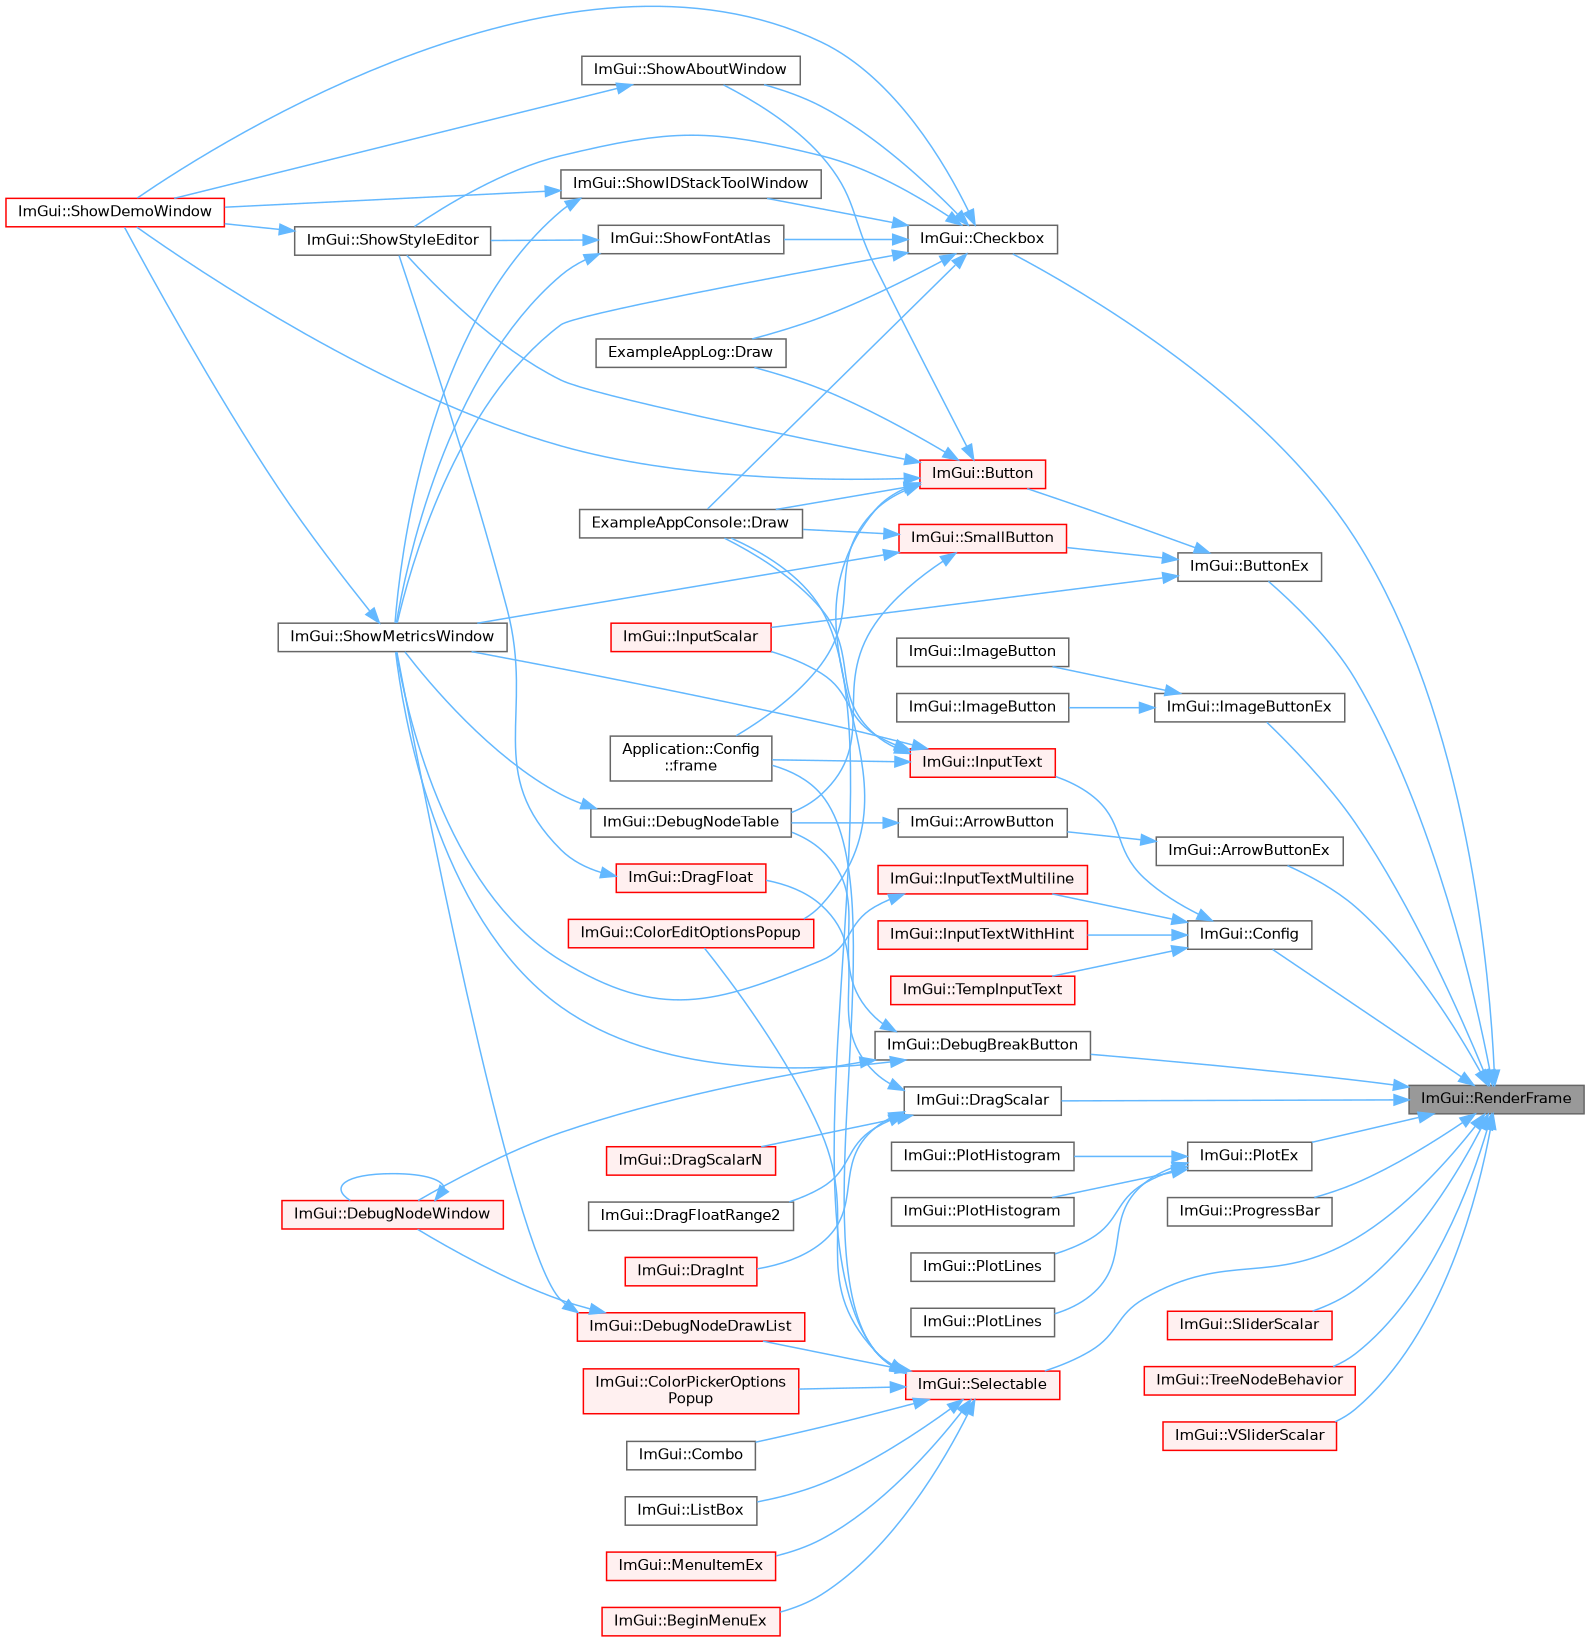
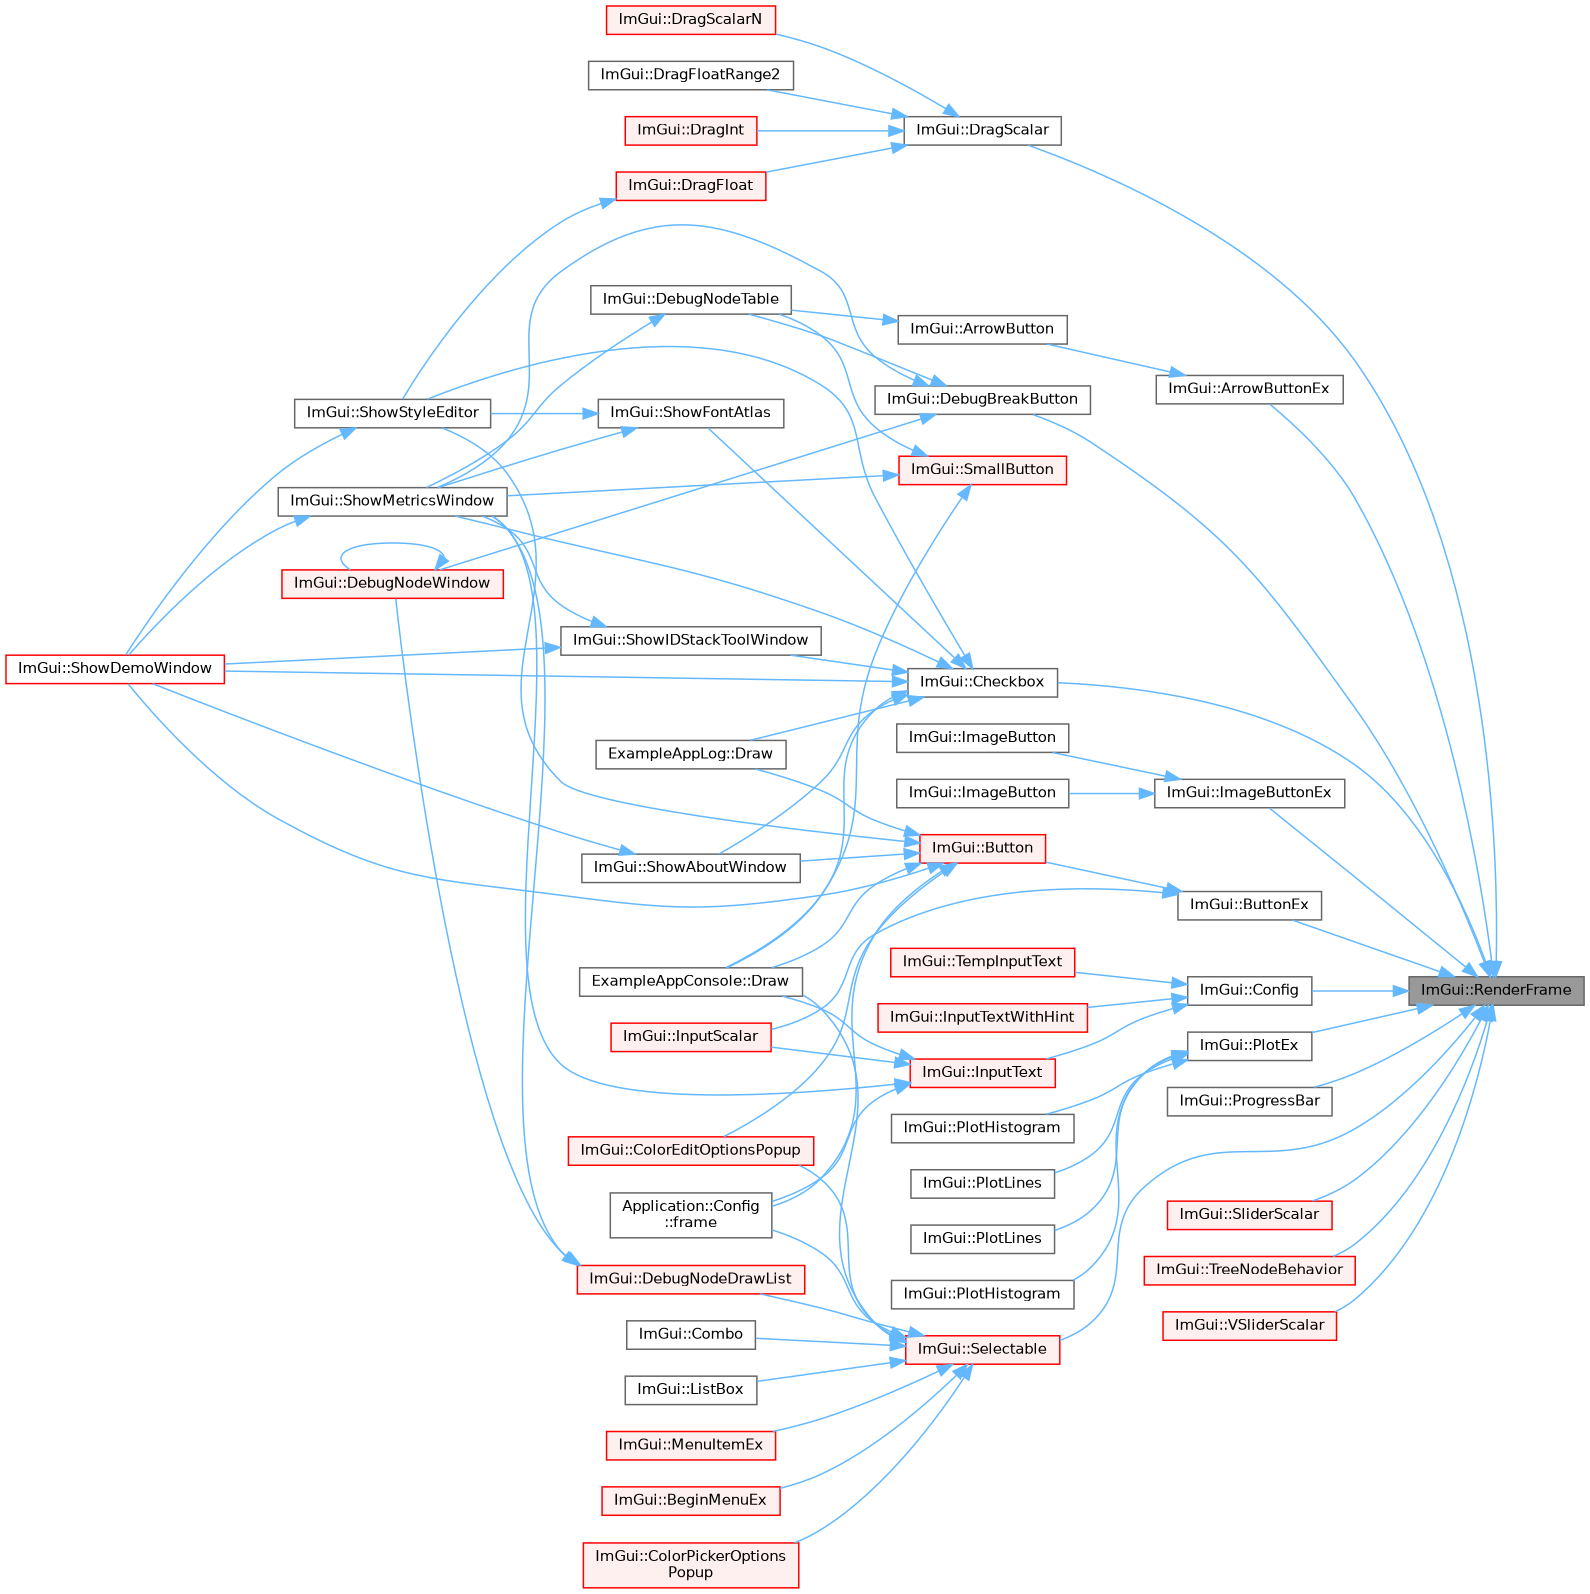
(1115, 553) -> none
(983, 880) -> none
